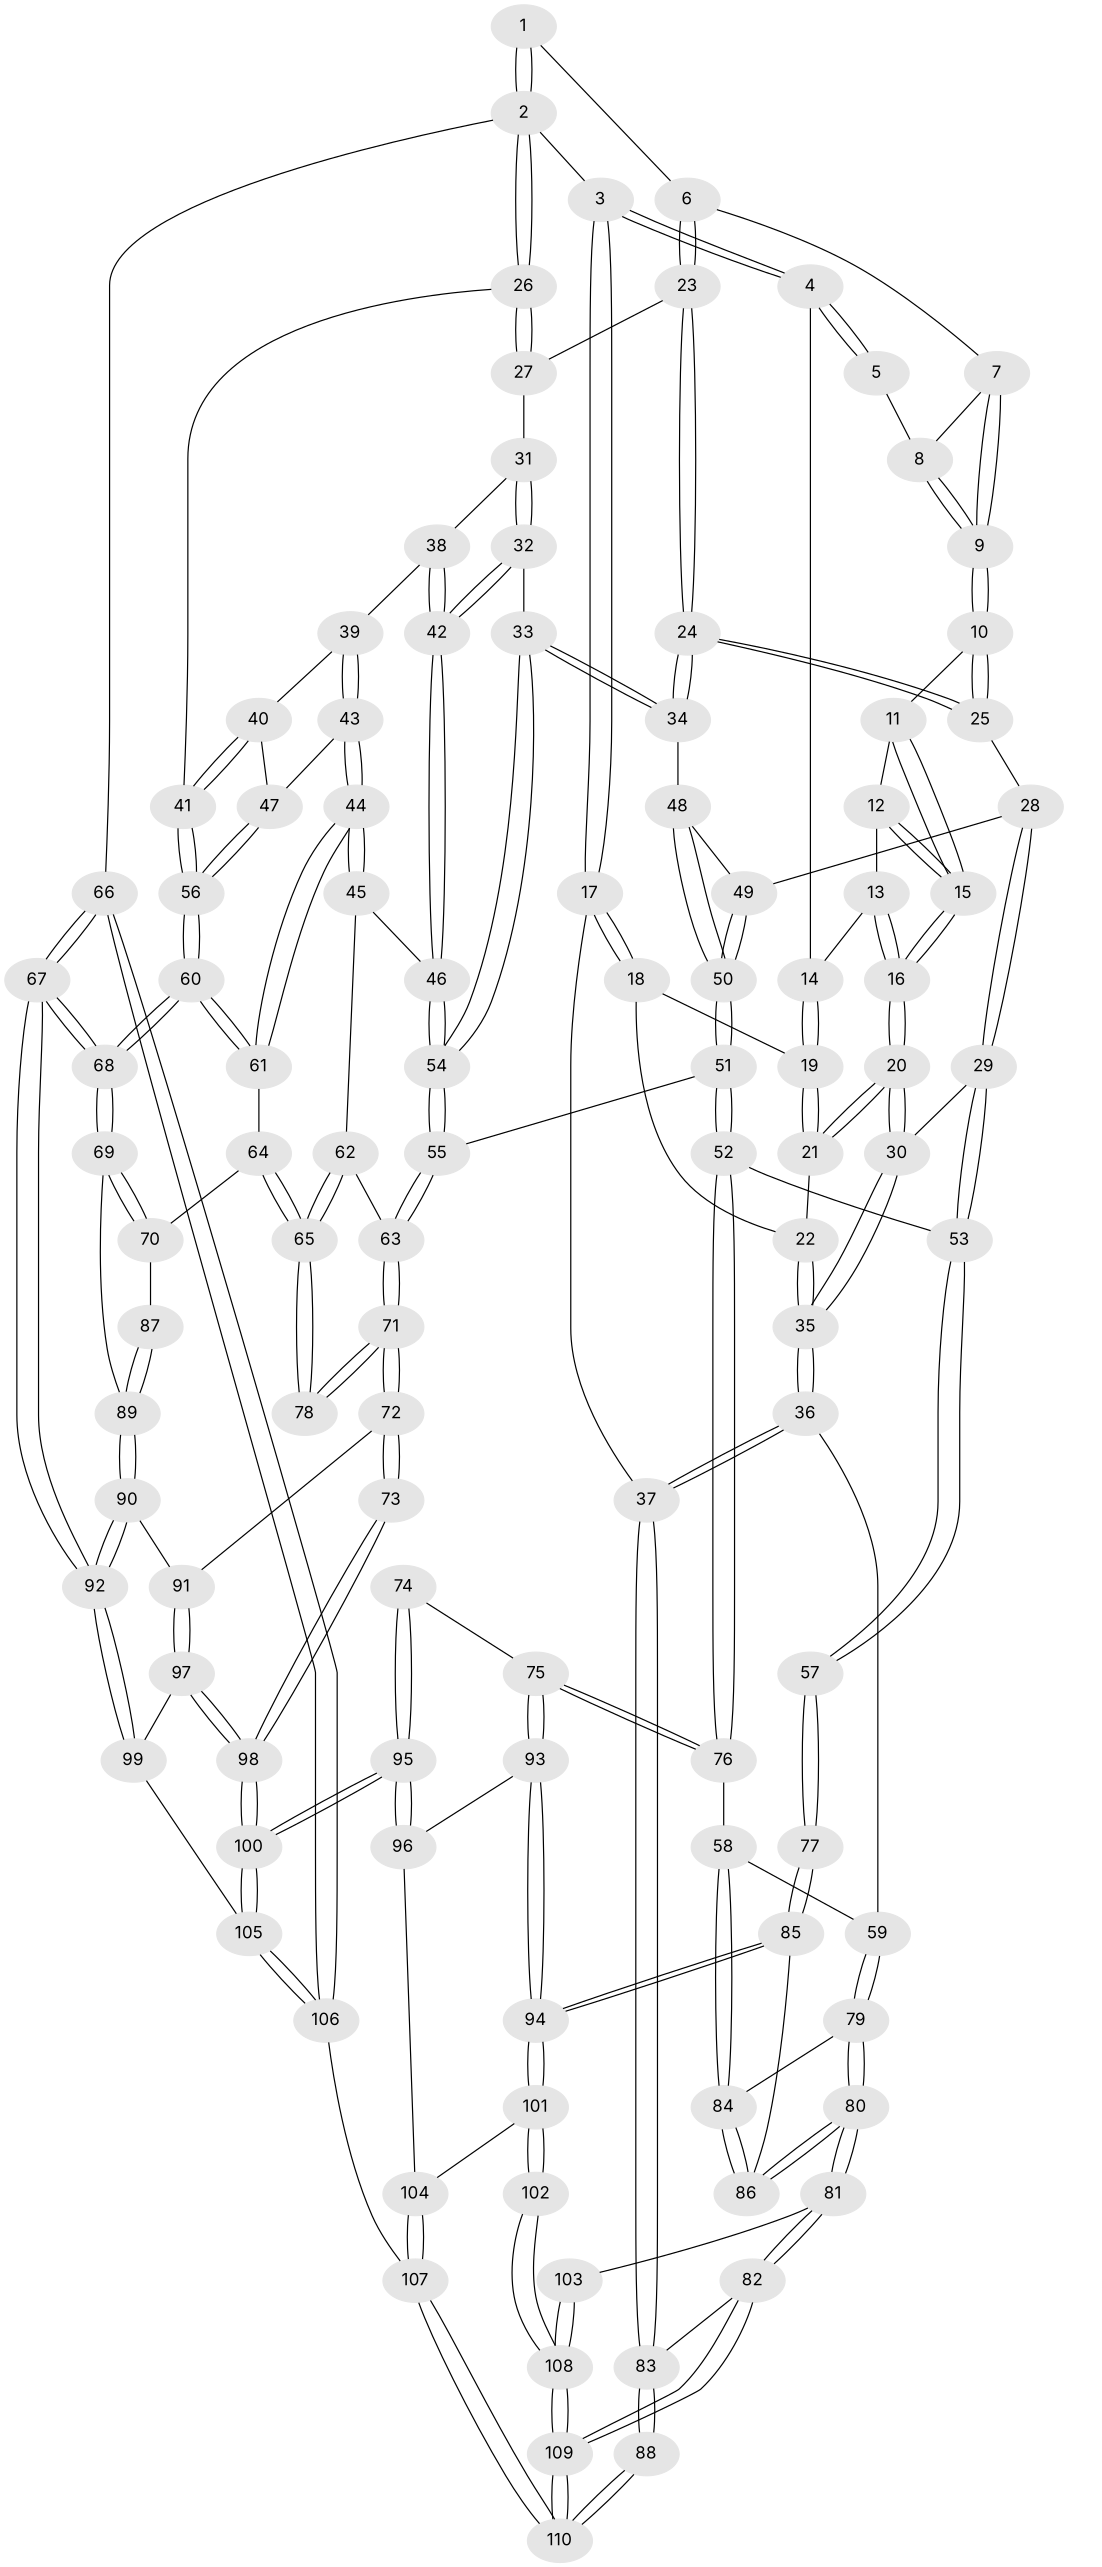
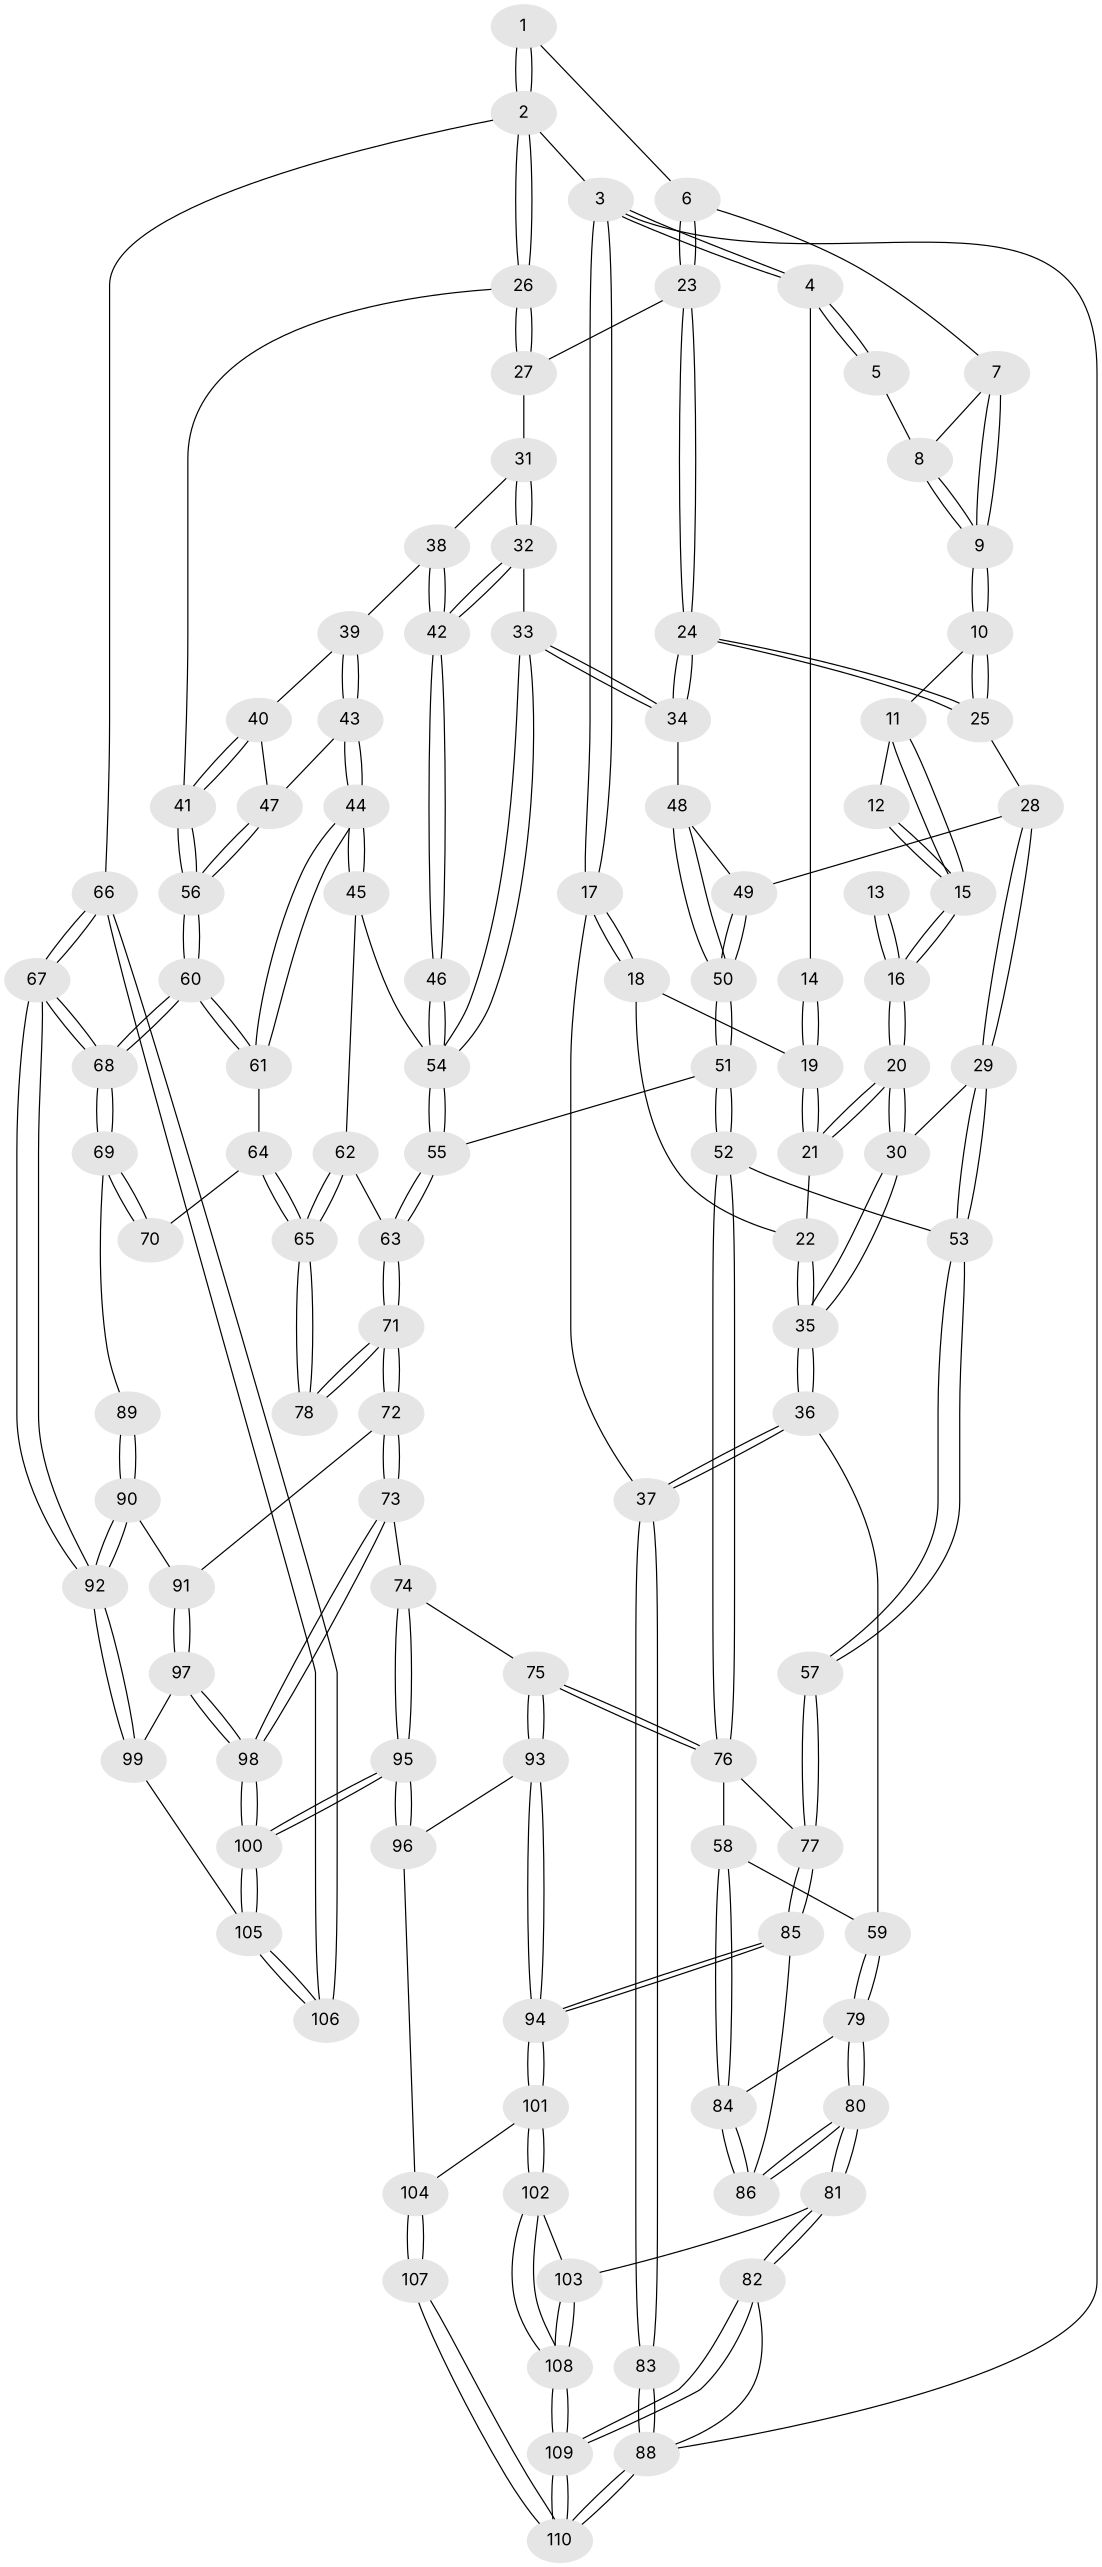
(877, 845) -> none
(397, 937) -> (386, 984)
(844, 937) -> none
none -> (1097, 1284)
(151, 1327) -> none
none -> (397, 1544)
none -> (767, 1804)
(351, 2156) -> none
none -> (553, 2237)
(699, 2324) -> (749, 2392)
